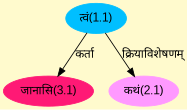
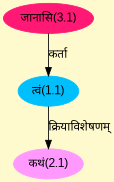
(75, 51) -> (48, 51)
